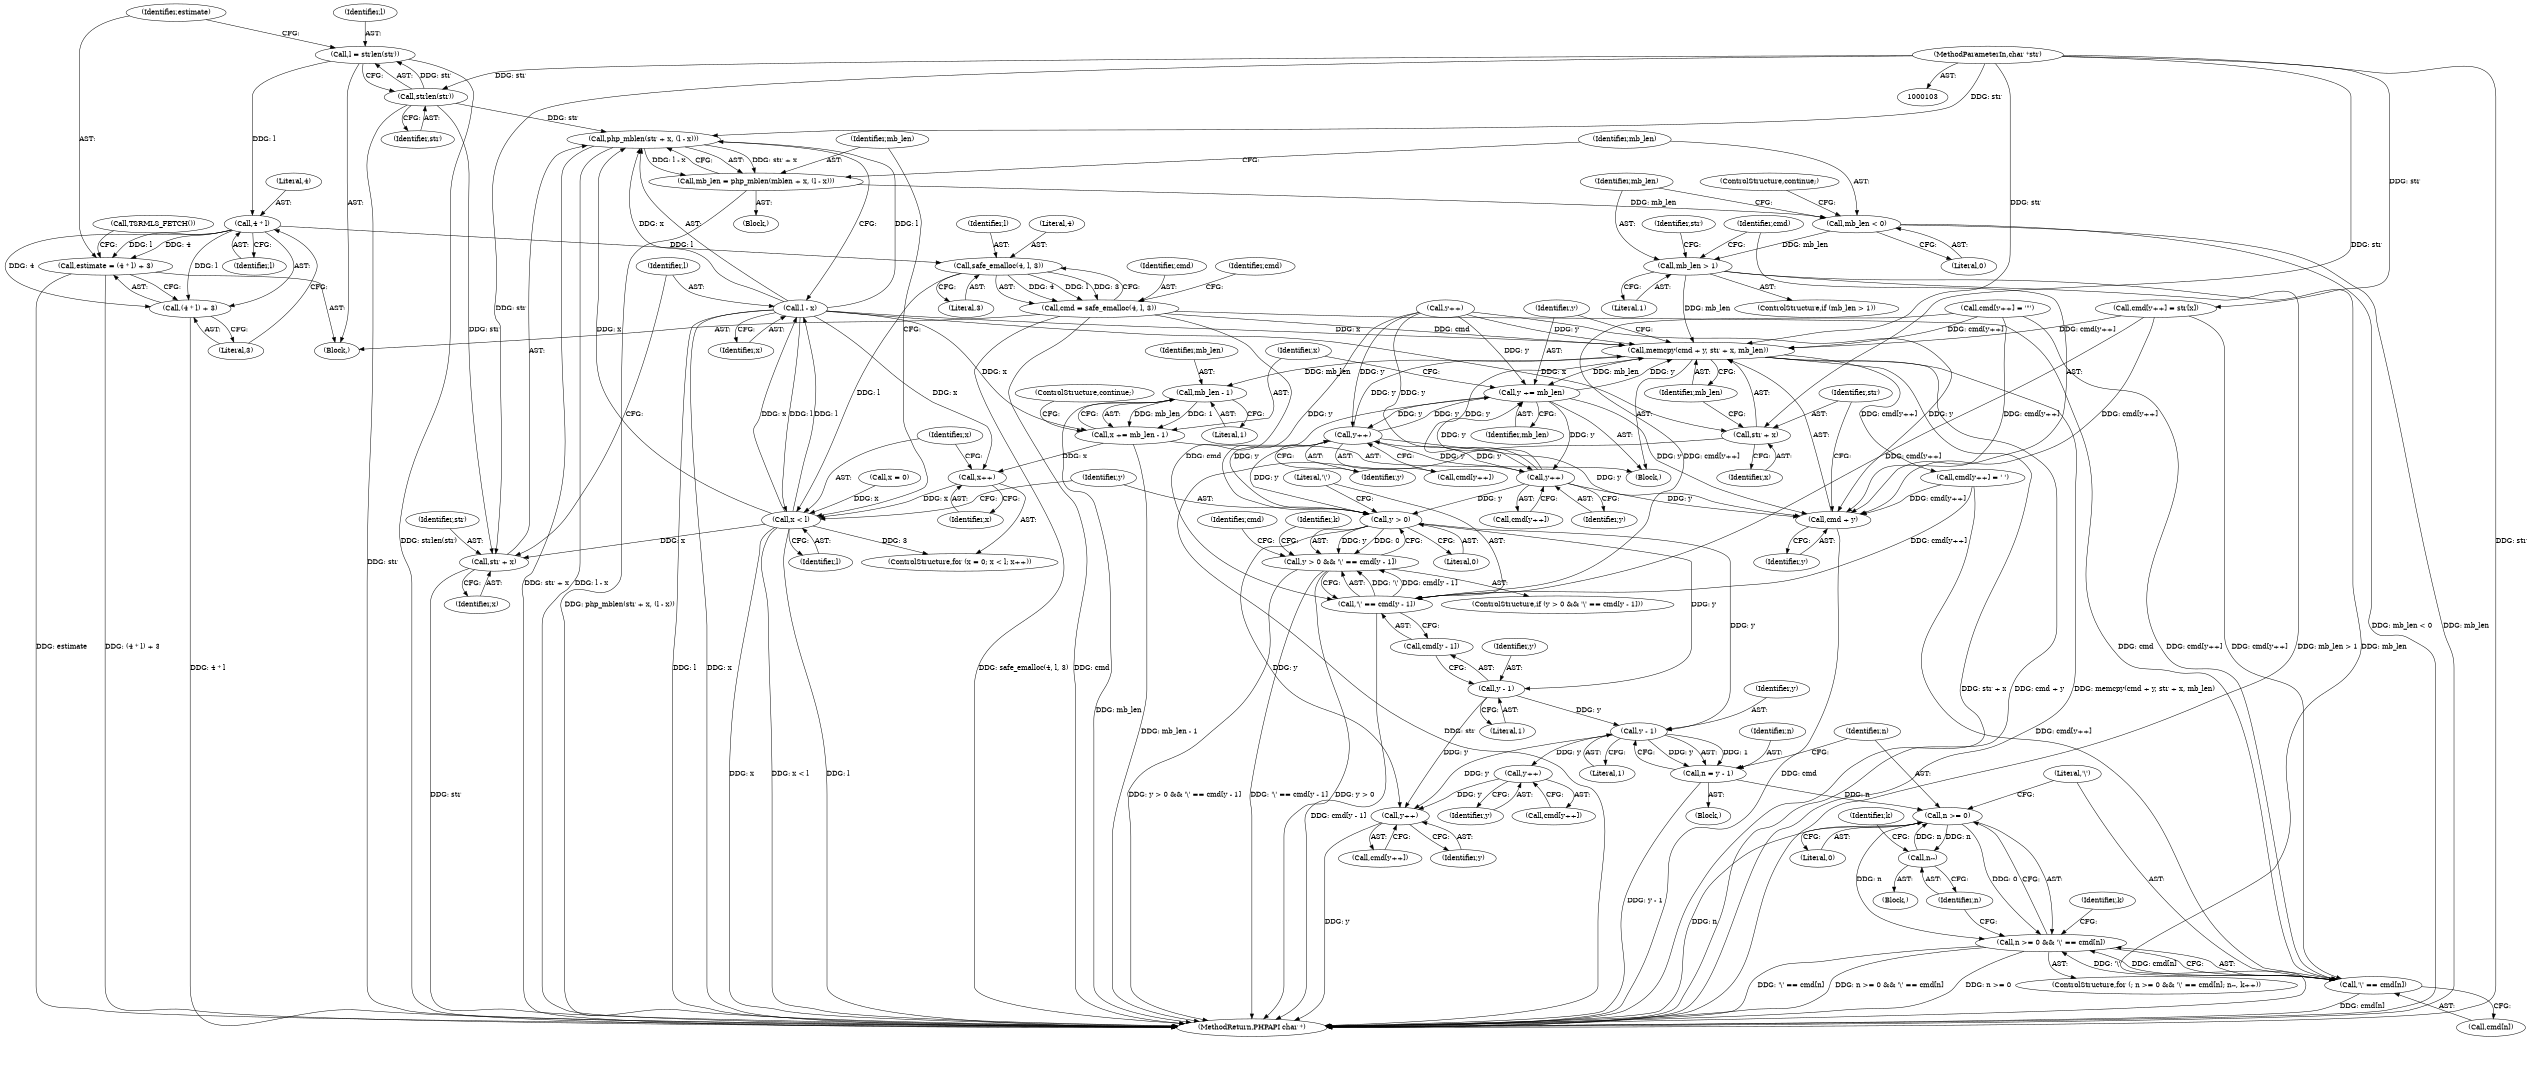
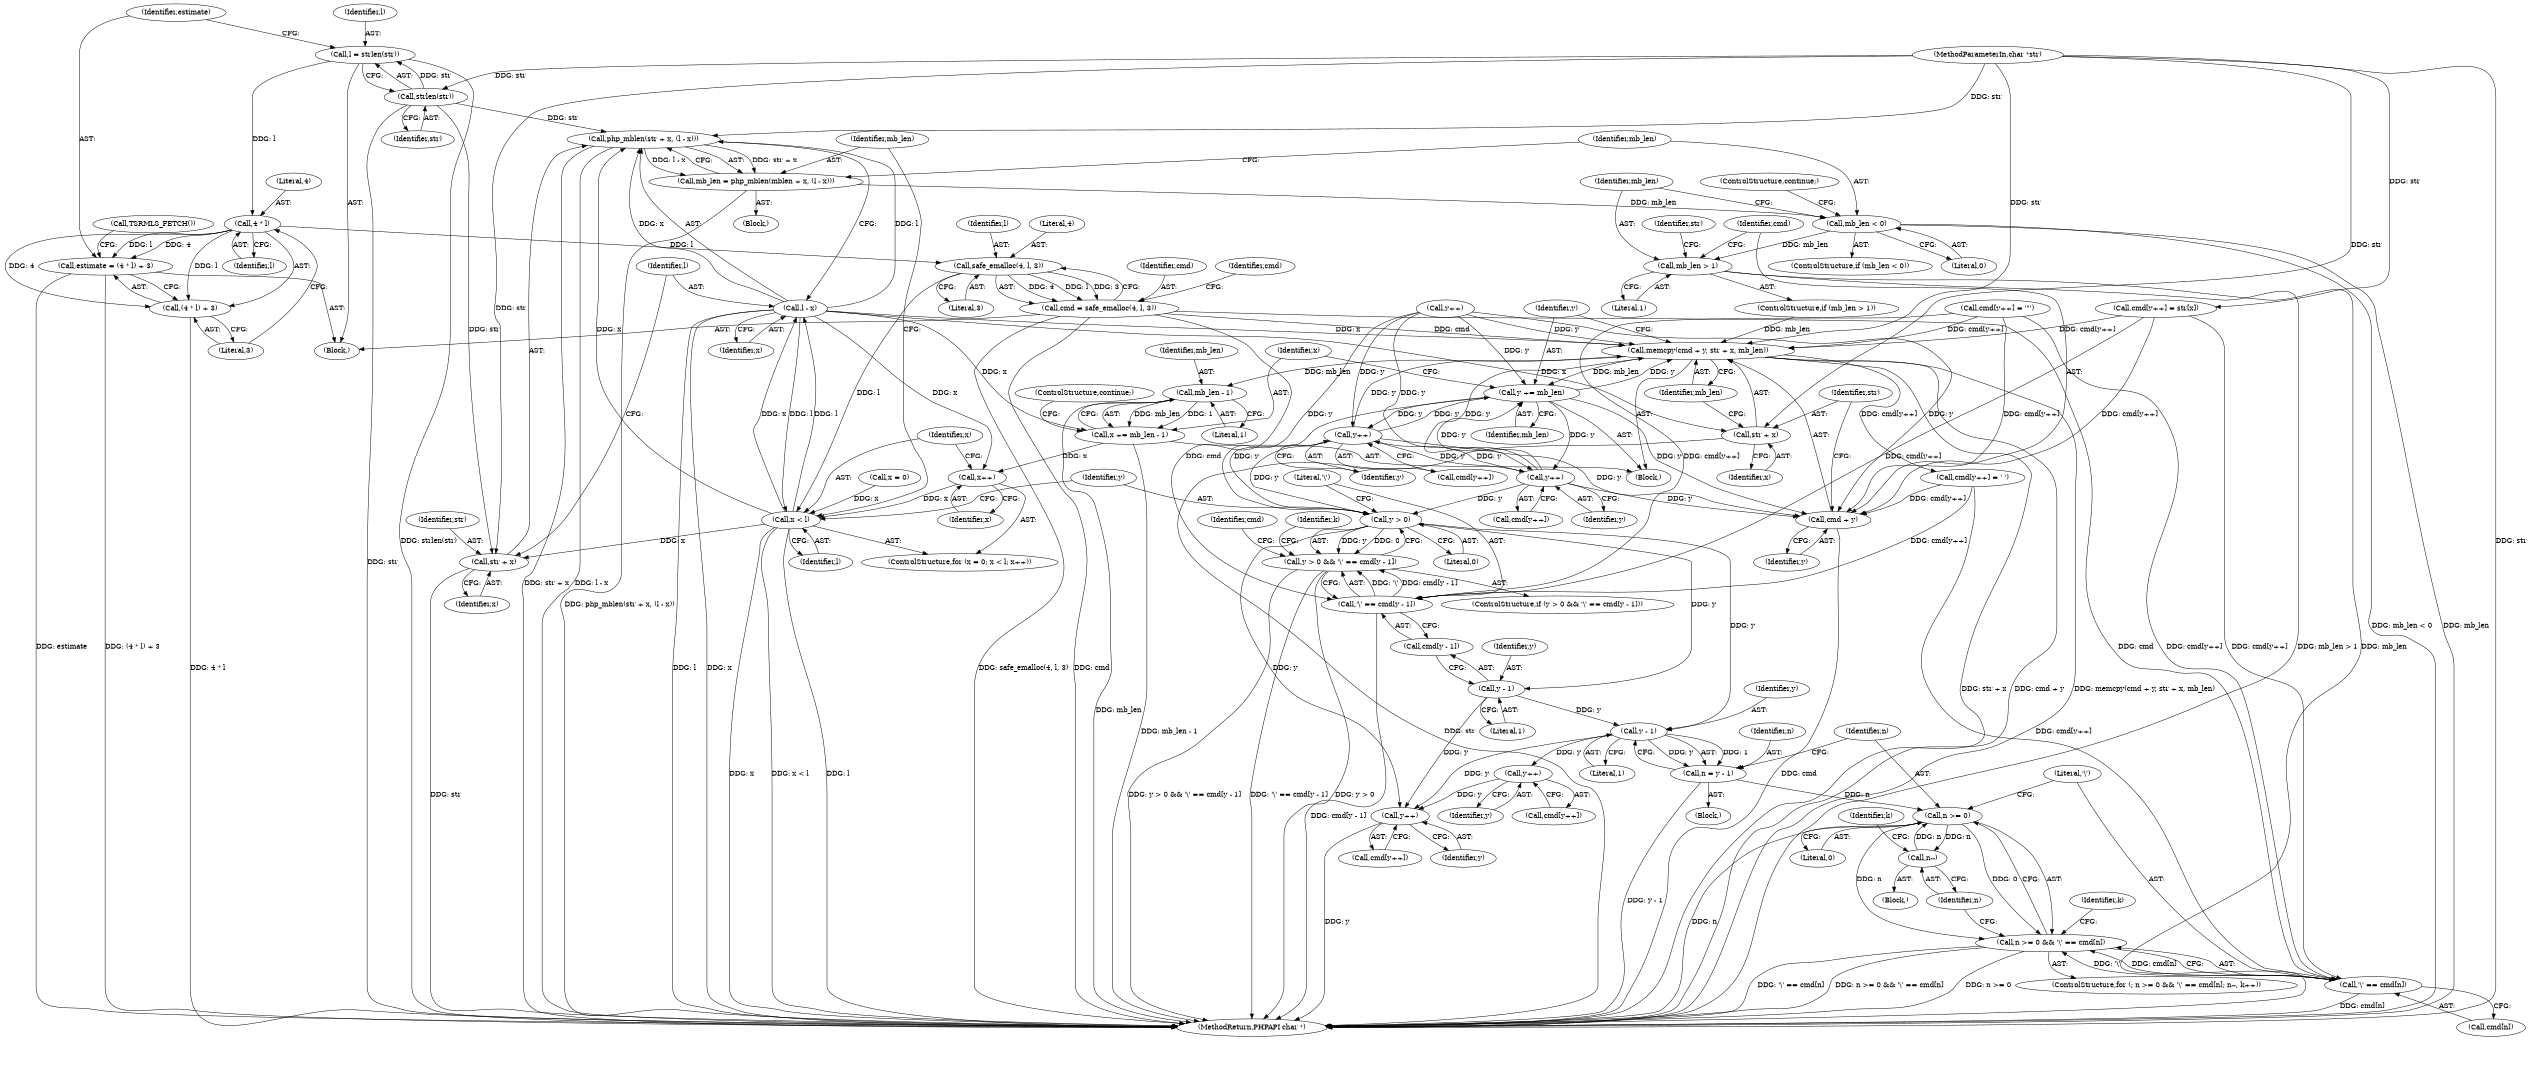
(1923, 97) -> none
none -> (1850, 266)
(1683, 307) -> (1760, 329)
(895, 541) -> (895, 541)
